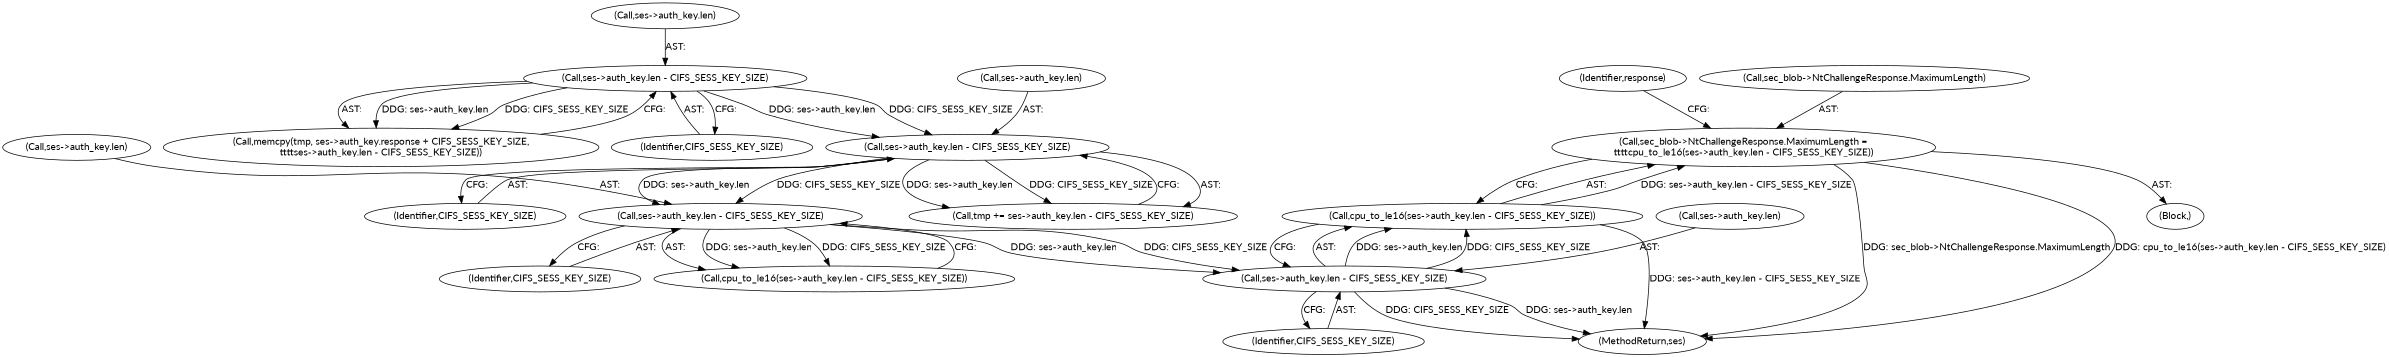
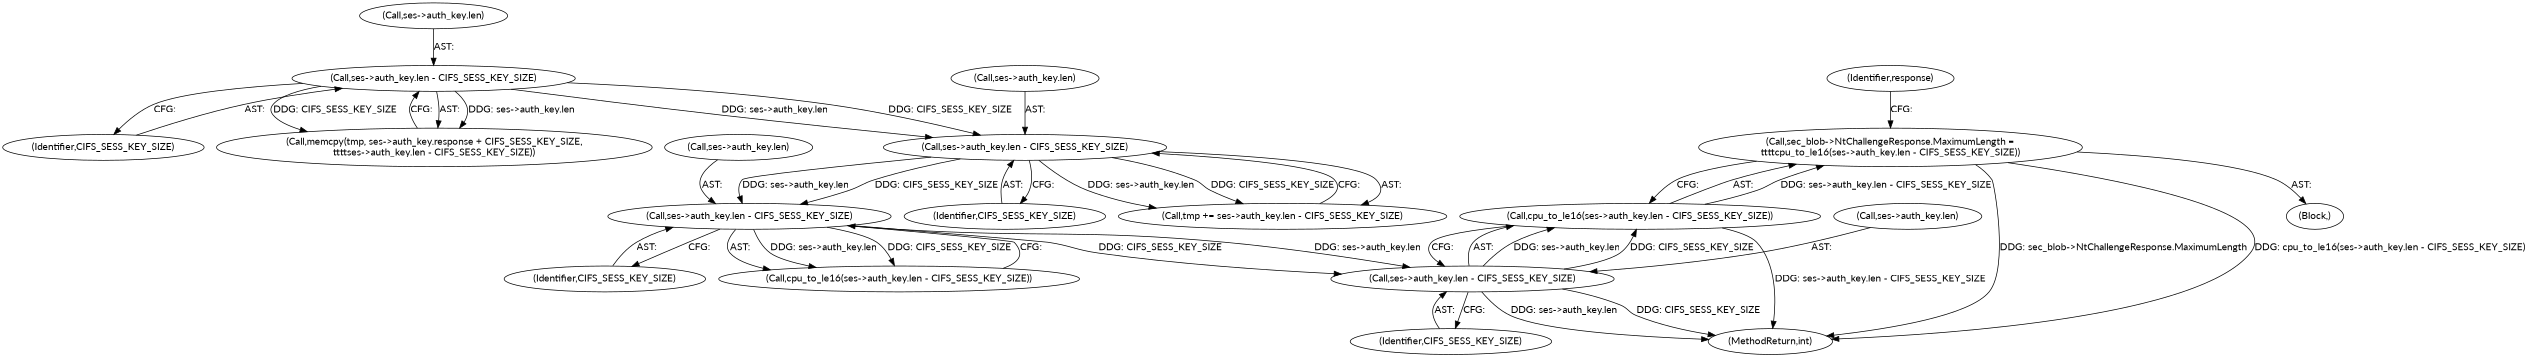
(1865, 78) -> none
(1642, 342) -> (1770, 342)
